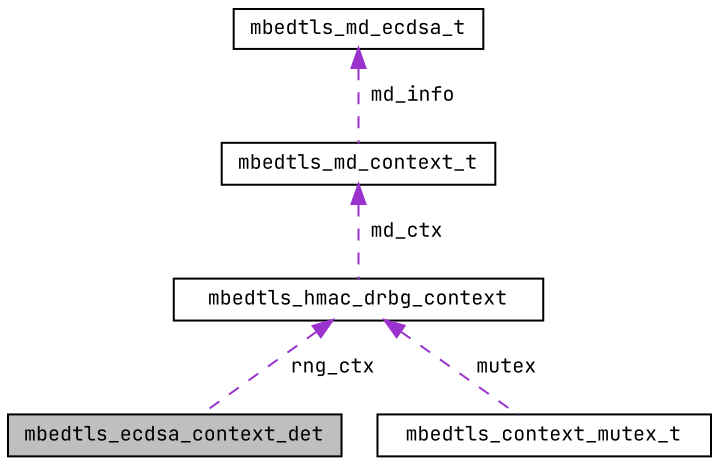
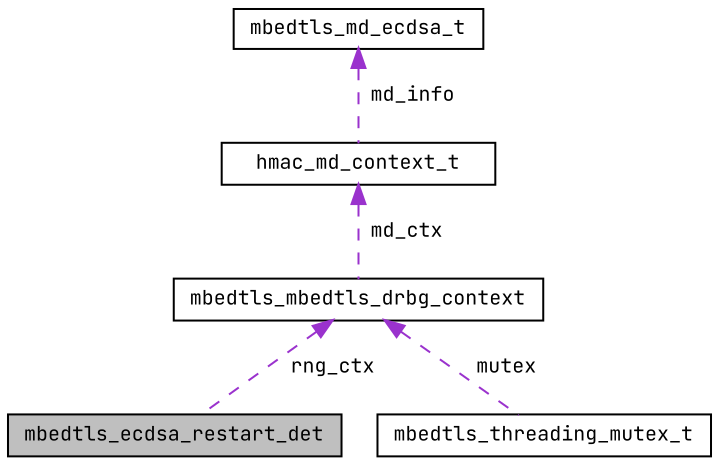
(359, 164) -> (359, 164)
(359, 300) -> (359, 300)
(175, 435) -> (175, 435)
(544, 435) -> (544, 435)
